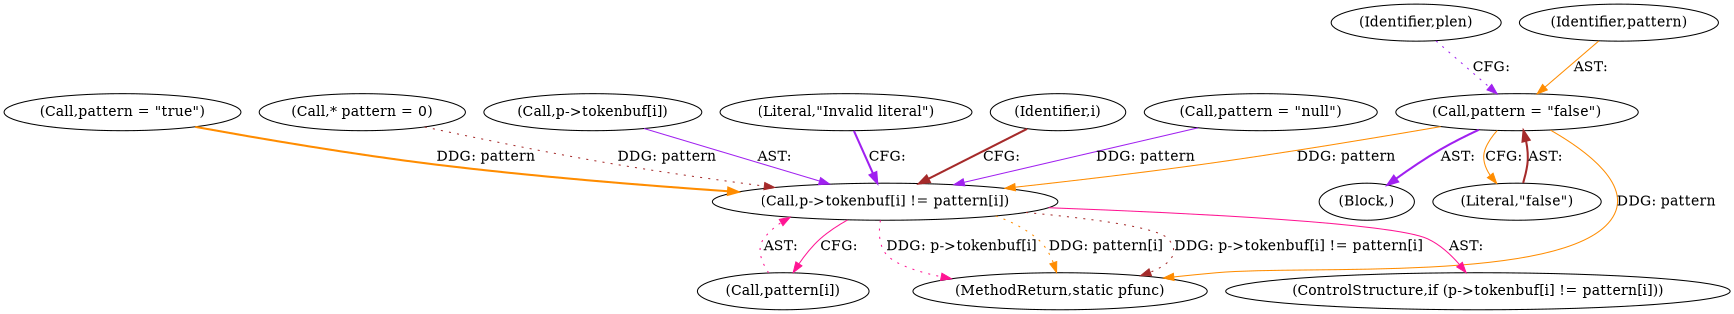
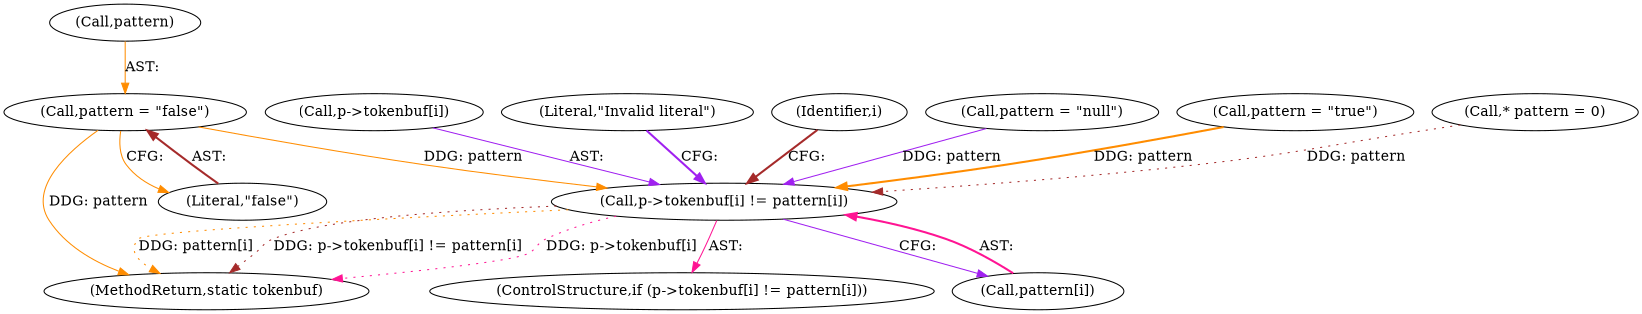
(1416, 23) -> none
(1619, 23) -> (125, 23)
(1367, 202) -> none
(820, 239) -> (880, 246)
(761, 245) -> (938, 236)
(1060, 291) -> (206, 291)
